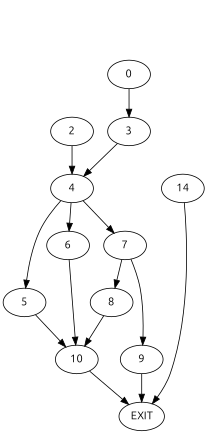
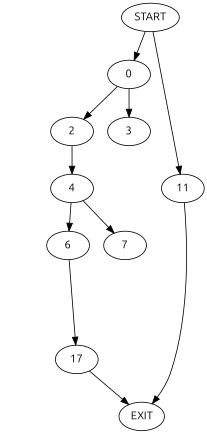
none -> (150, 17)
none -> (103, 100)
(103, 157) -> none
(183, 188) -> (183, 188)
(25, 302) -> none
(112, 302) -> none
(77, 359) -> (77, 359)
(142, 359) -> none
